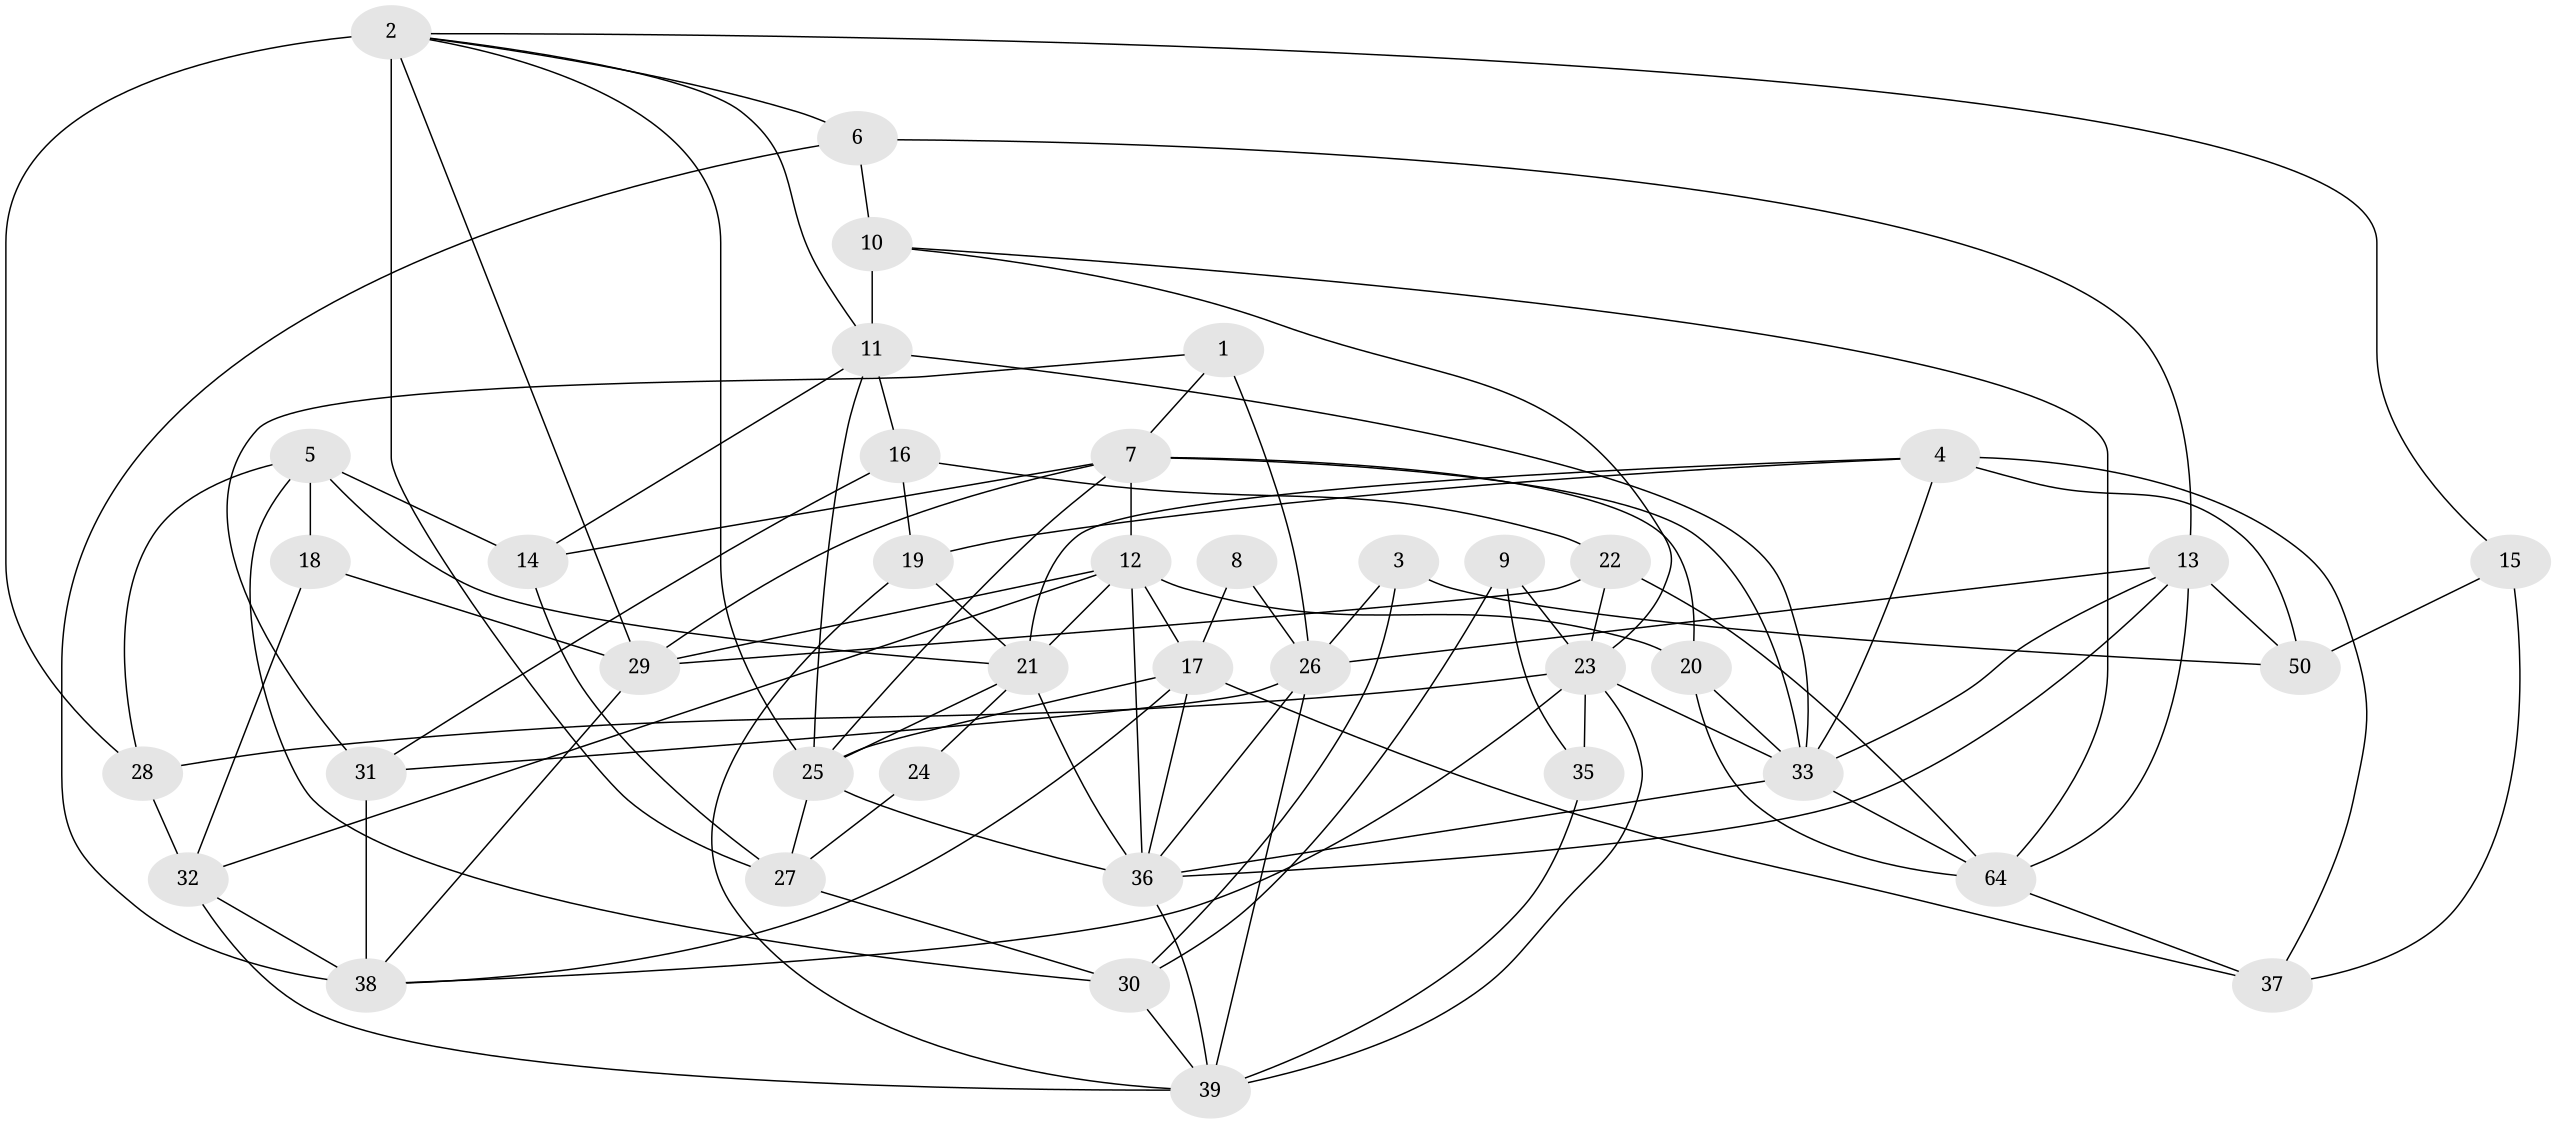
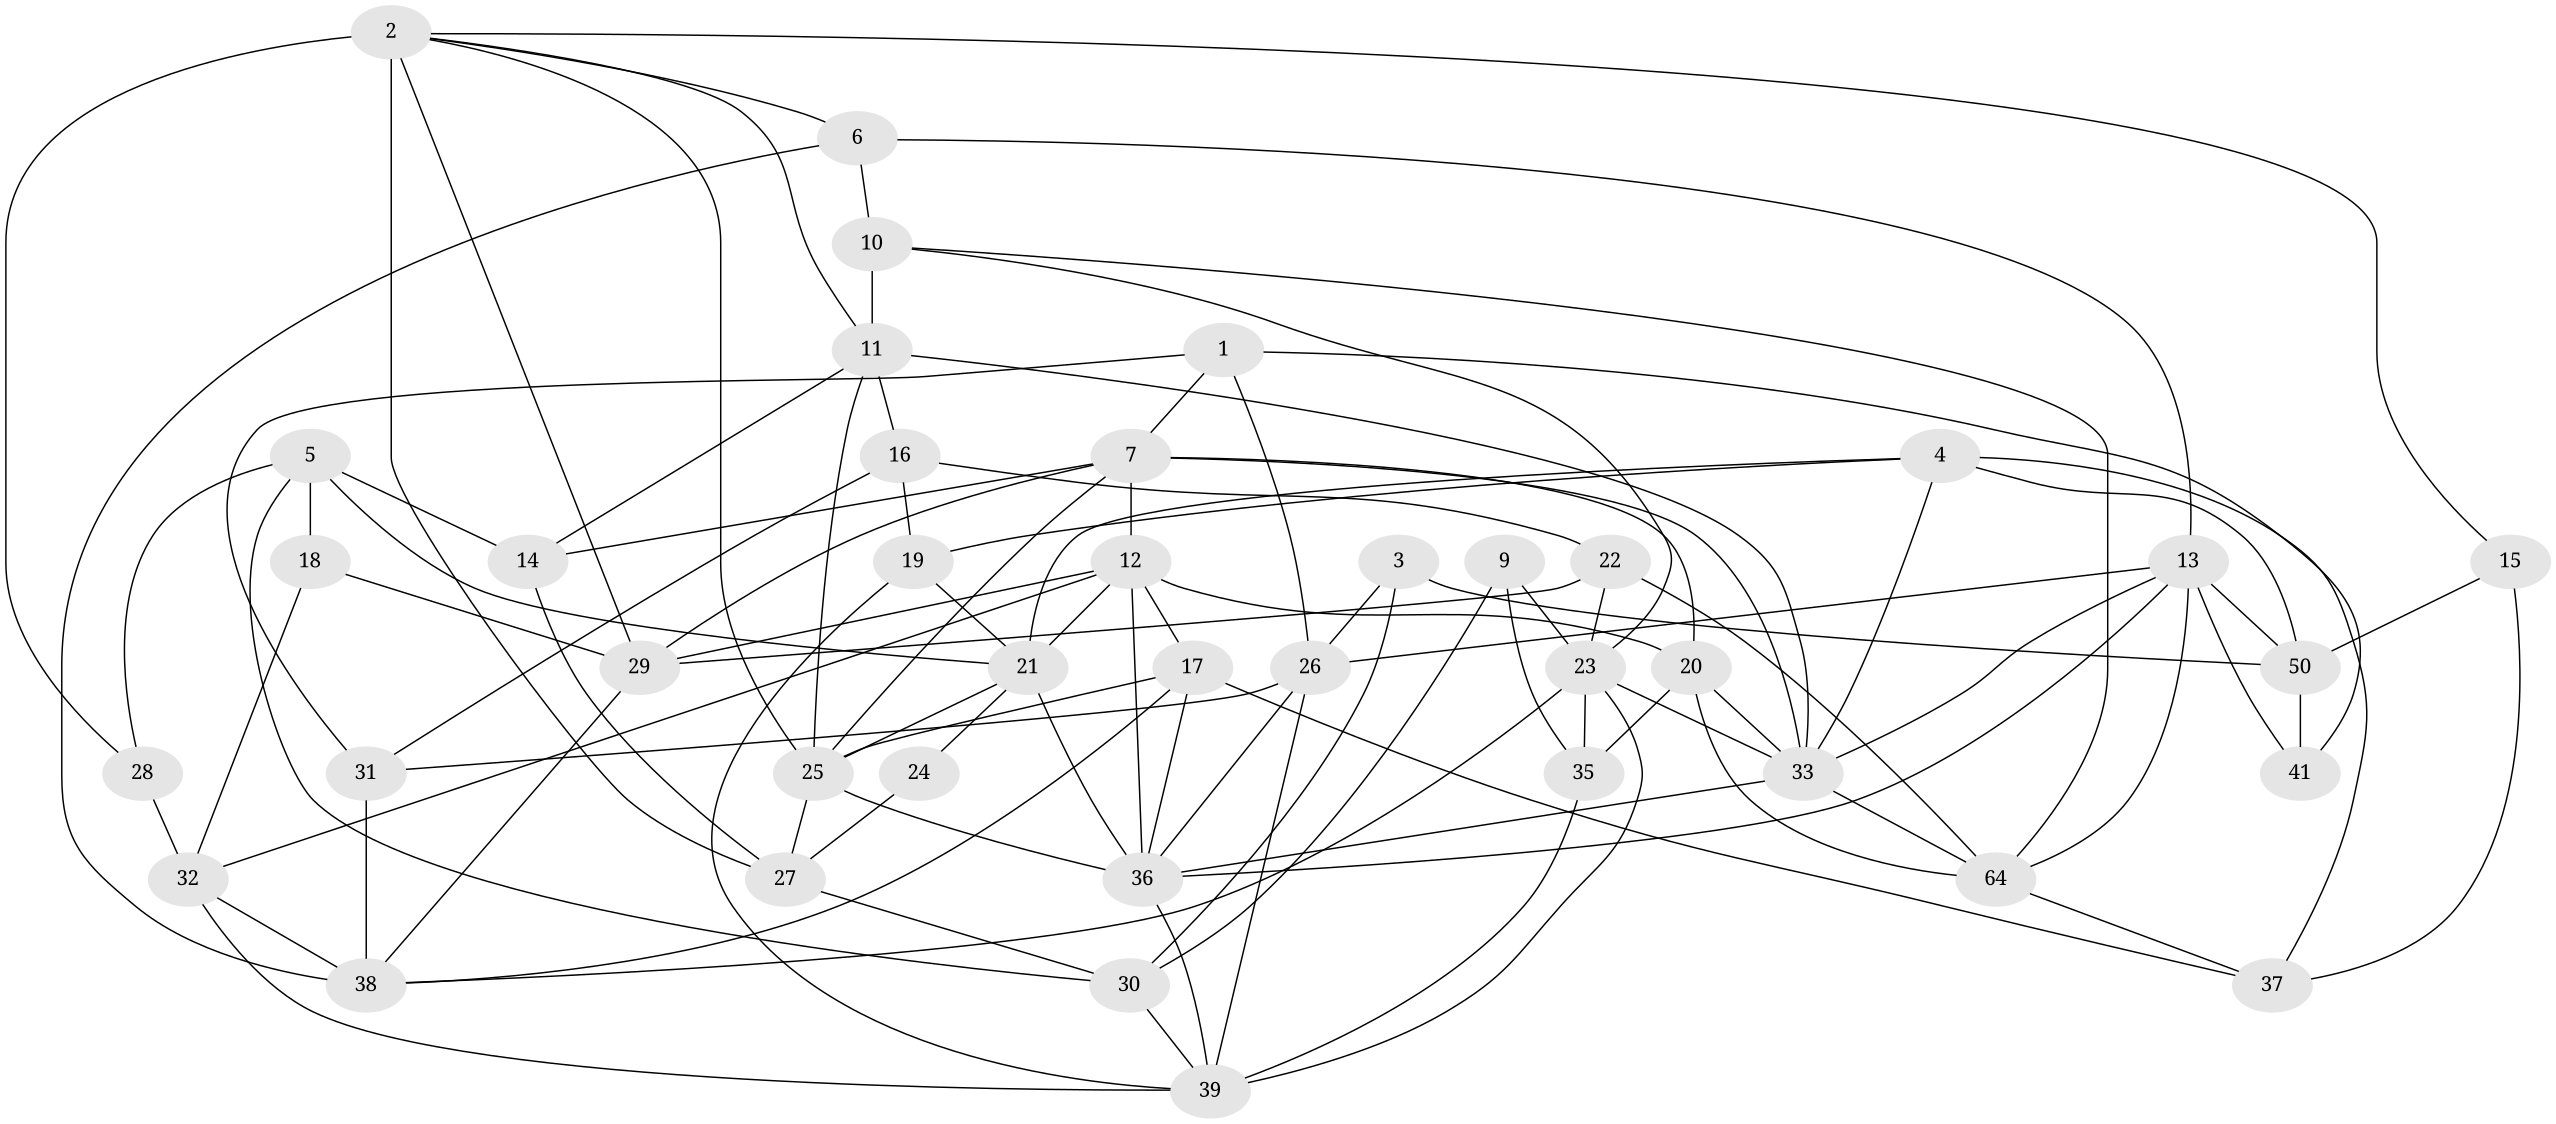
(1237, 562) -> none
(898, 717) -> none
none -> (1638, 721)
none -> (2300, 774)
